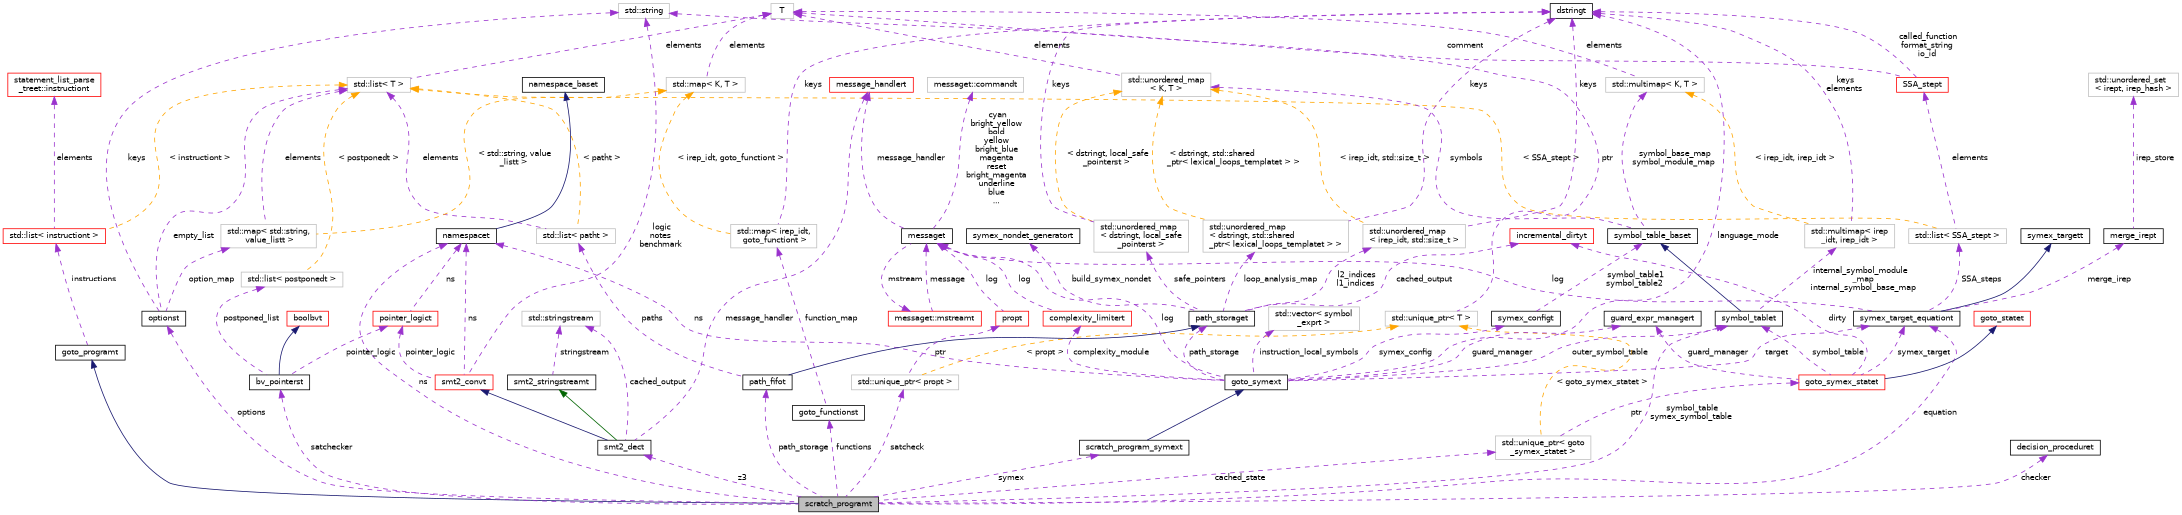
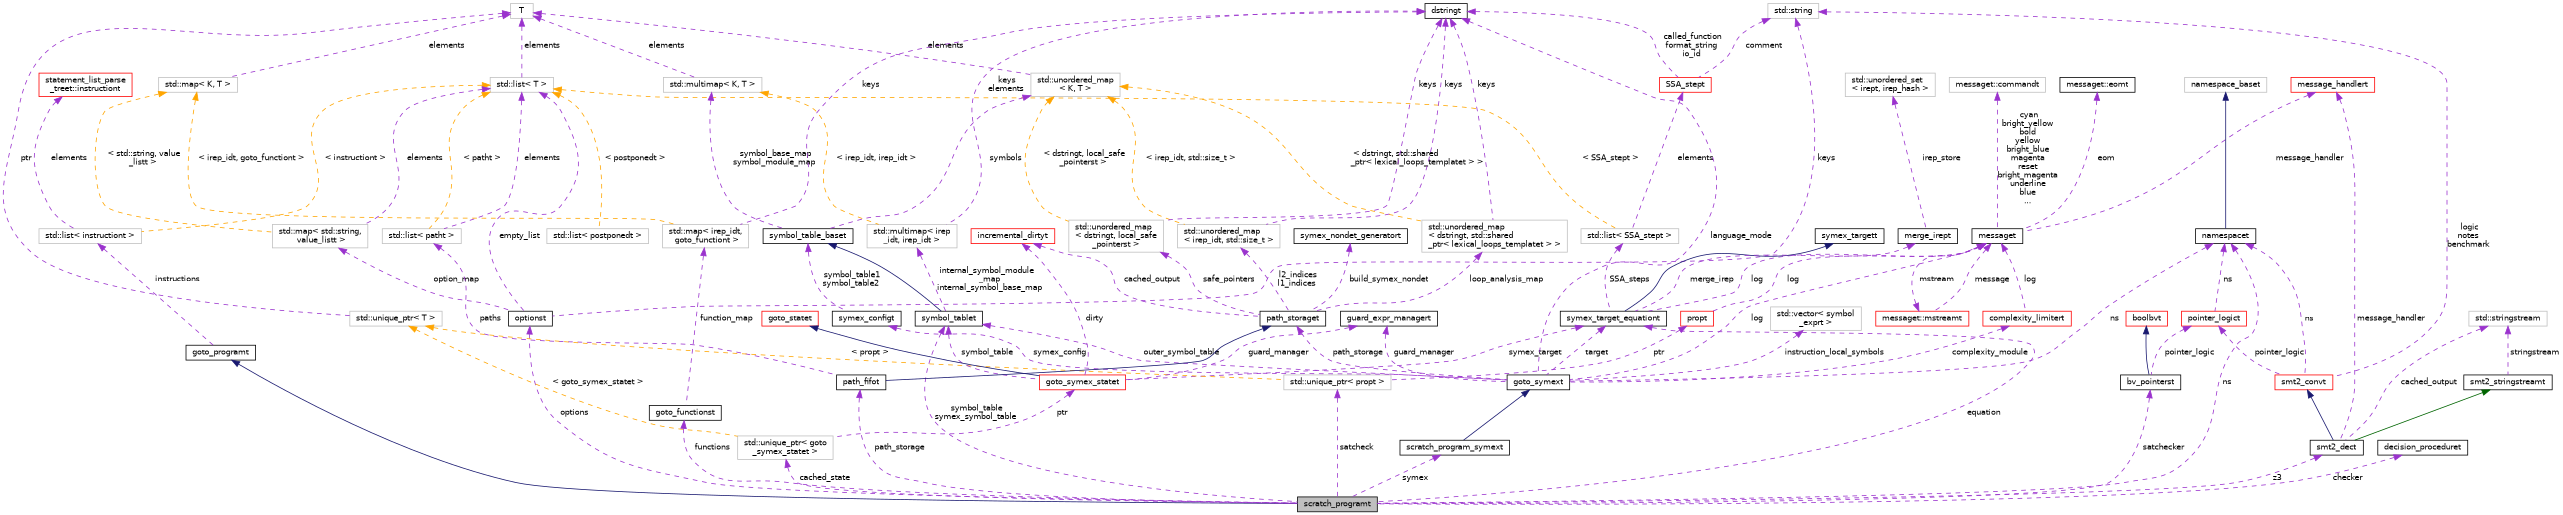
(563, 85) -> (2226, 85)
none -> (2097, 85)
(54, 236) -> (90, 236)
(219, 331) -> none
